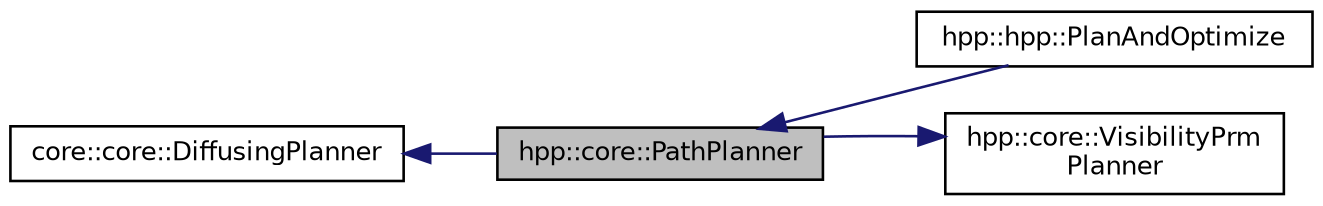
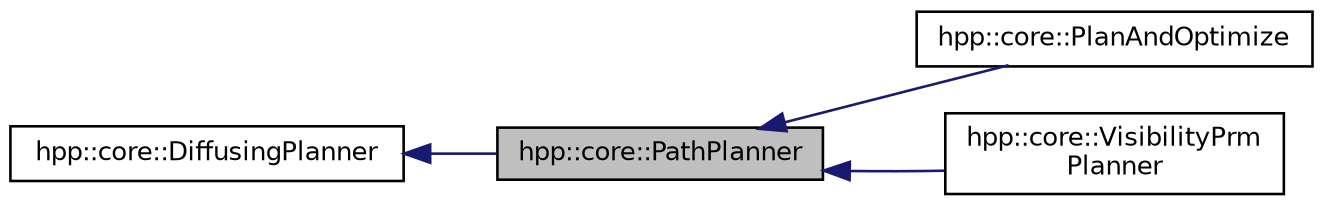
(1115, 39) -> (1115, 39)
(871, 136) -> (897, 171)
(207, 154) -> (207, 154)
